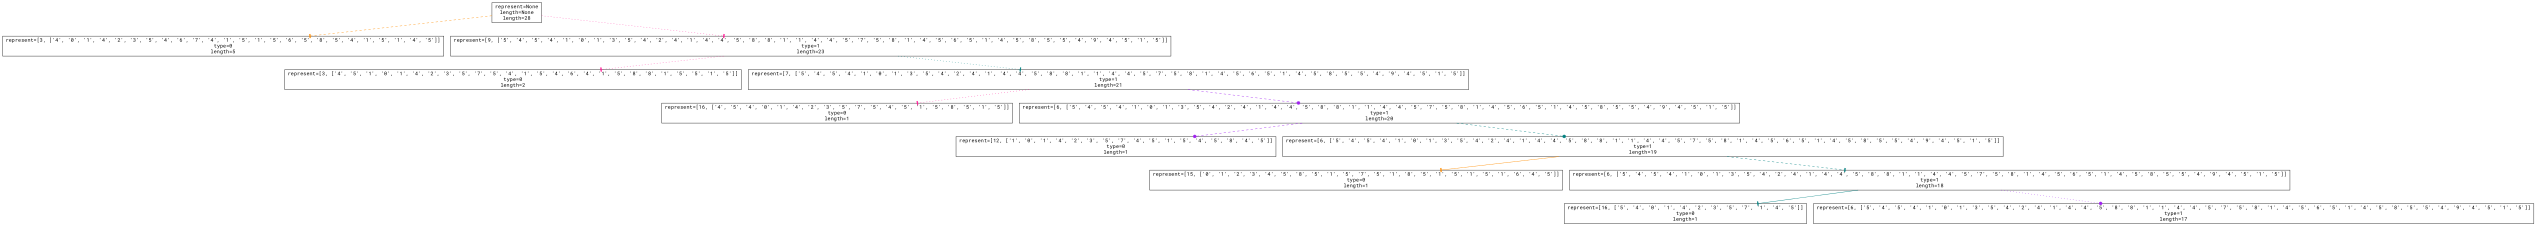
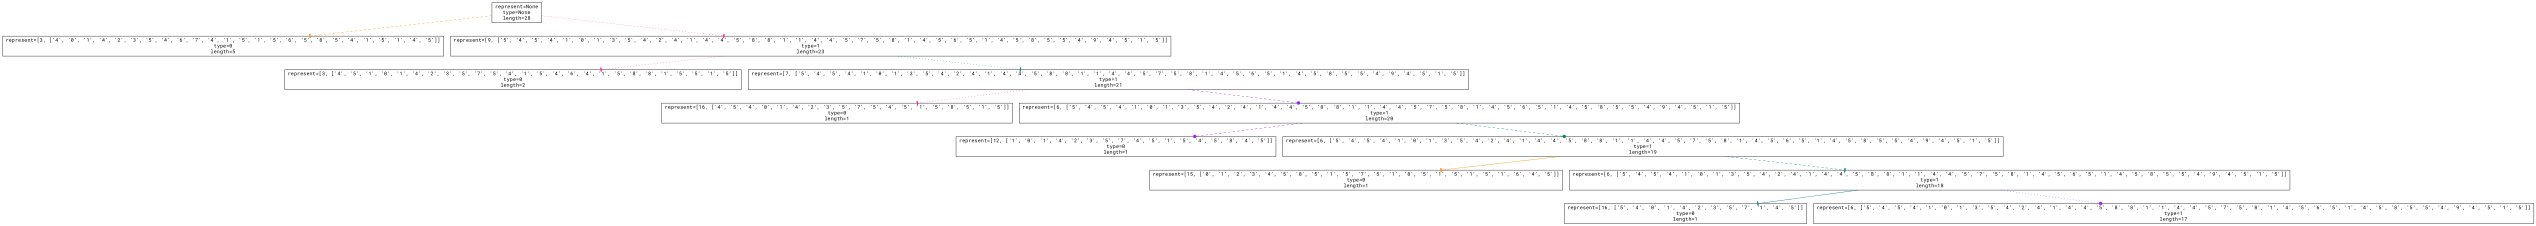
(517, 12) -> (517, 12)
